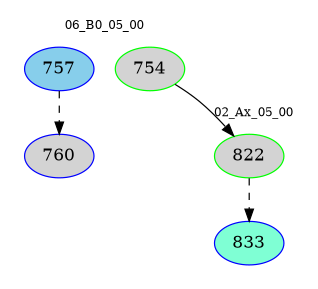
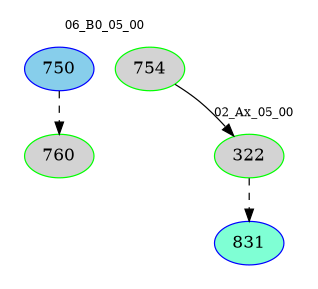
(59, 69) -> (59, 69)
(59, 156) -> (59, 156)
(249, 156) -> (249, 156)
(249, 243) -> (249, 243)
